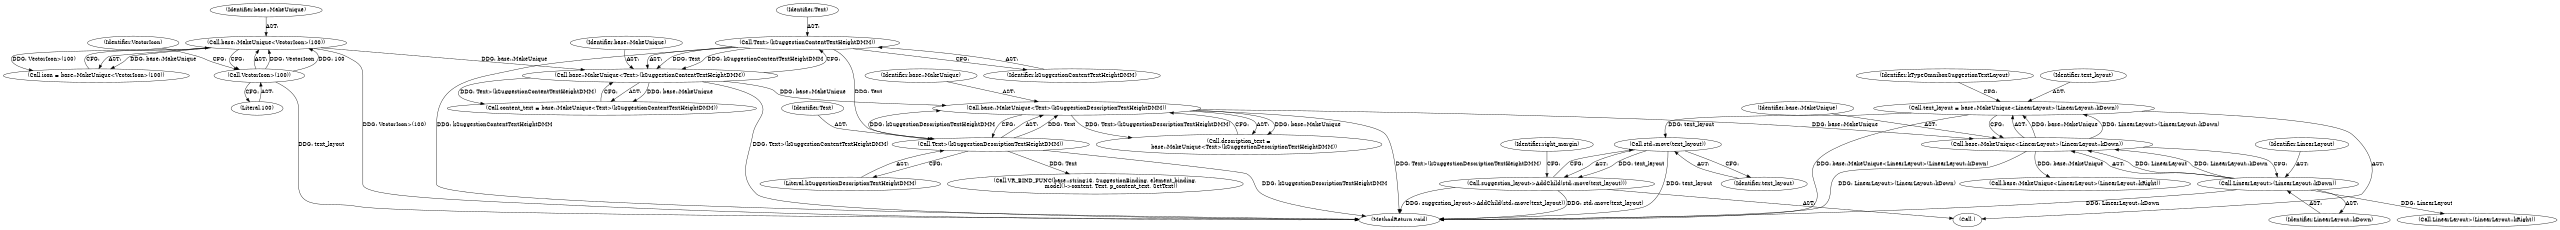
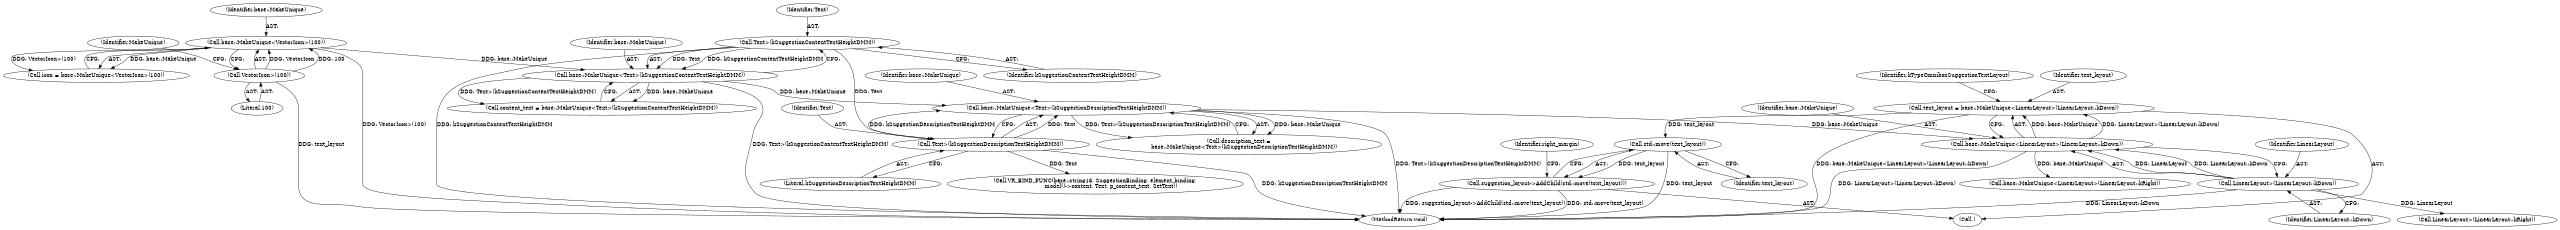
(133, 43) -> (133, 43)
(253, 92) -> (253, 92)
(2353, 204) -> (2353, 204)
